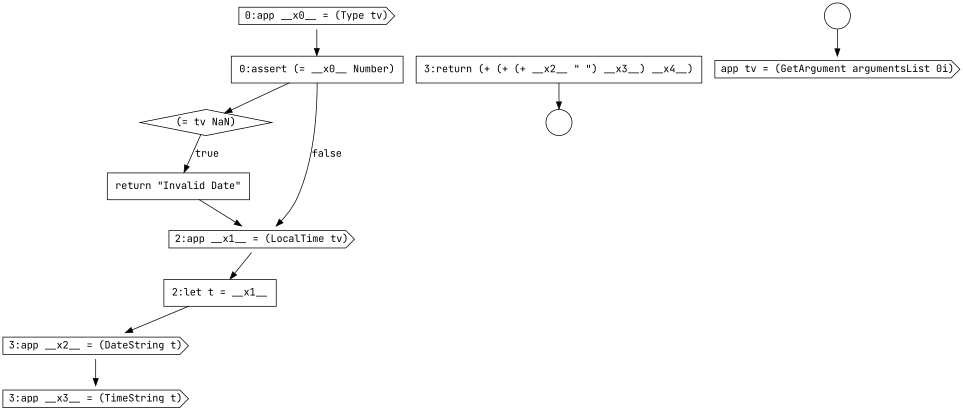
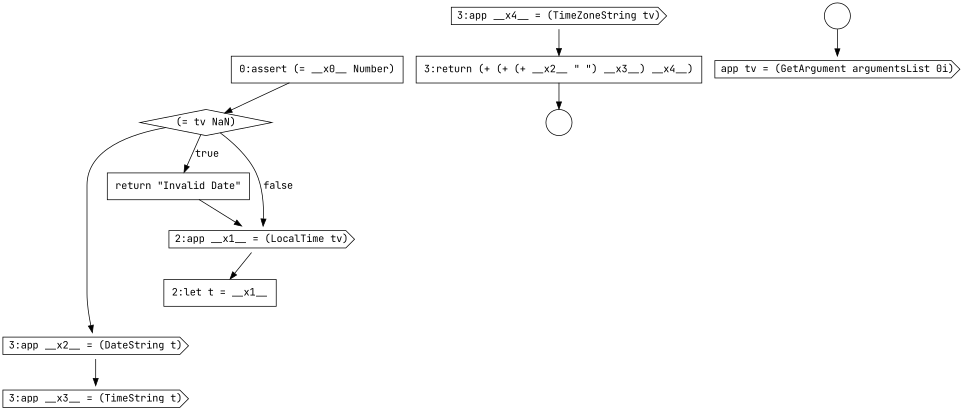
(317, 16) -> none
none -> (559, 16)
(310, 155) -> (254, 170)
(161, 318) -> (87, 203)
